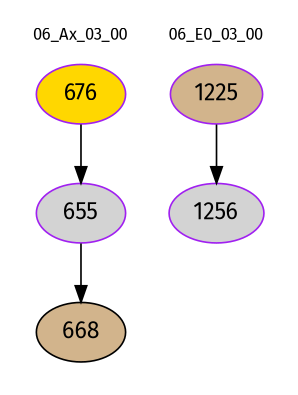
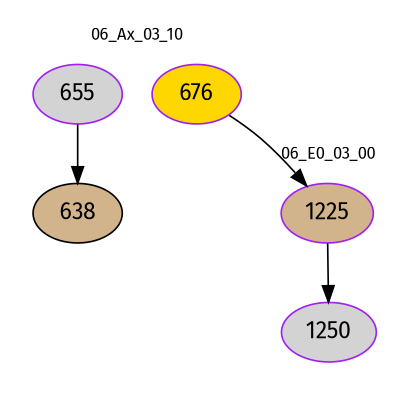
(81, 36) -> (137, 36)
(81, 146) -> (279, 155)
(217, 213) -> (329, 332)
(81, 332) -> (78, 213)
